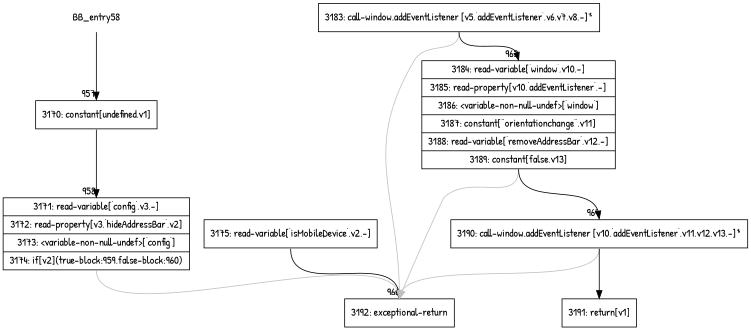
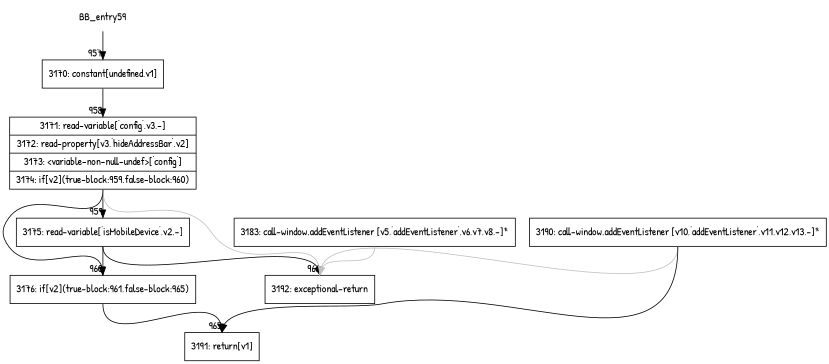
(96, 18) -> (103, 17)
(519, 115) -> none
none -> (103, 200)
none -> (103, 289)
